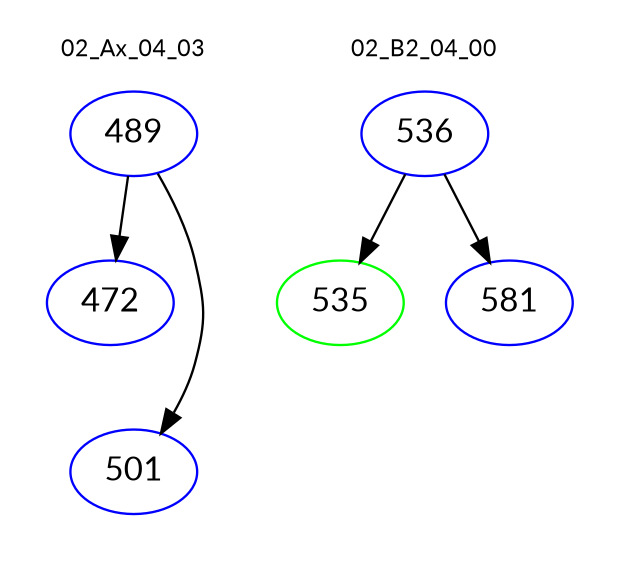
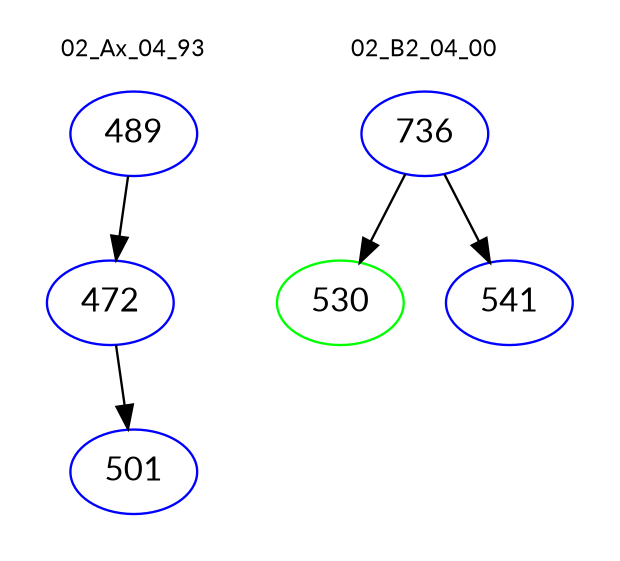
(134, 50) -> (134, 50)
(425, 134) -> (425, 134)
(201, 292) -> (120, 375)
(340, 303) -> (340, 303)
(509, 303) -> (509, 303)
